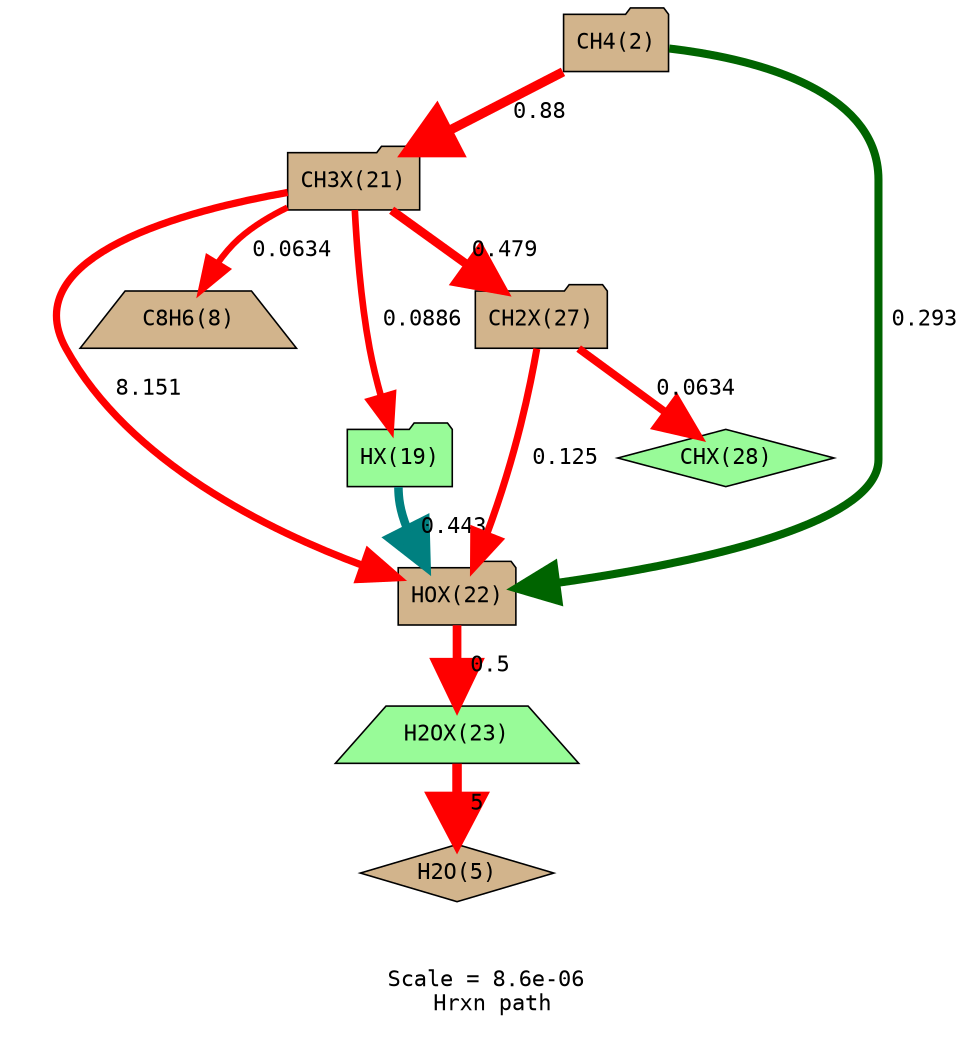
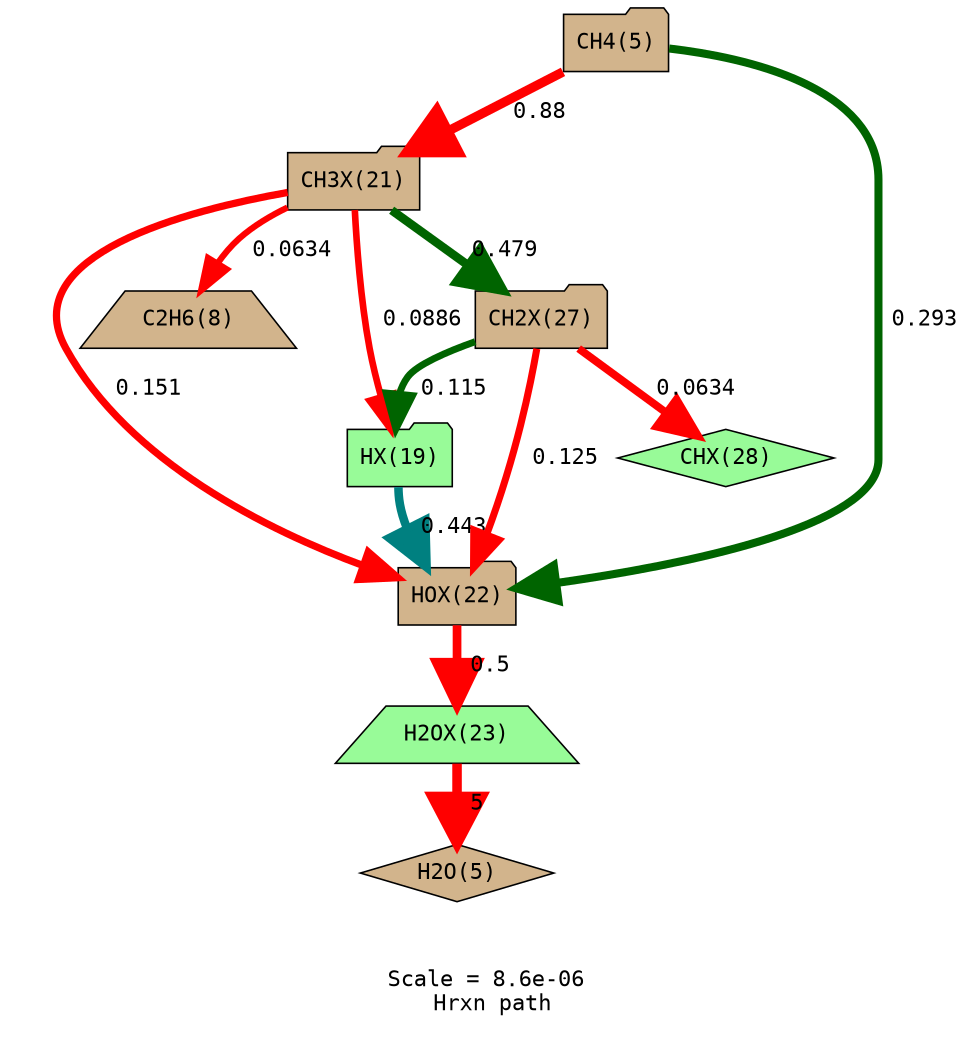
(616, 43) -> (616, 43)
(430, 238) -> (430, 238)
(188, 320) -> (188, 320)
none -> (431, 360)
(142, 389) -> (142, 389)
